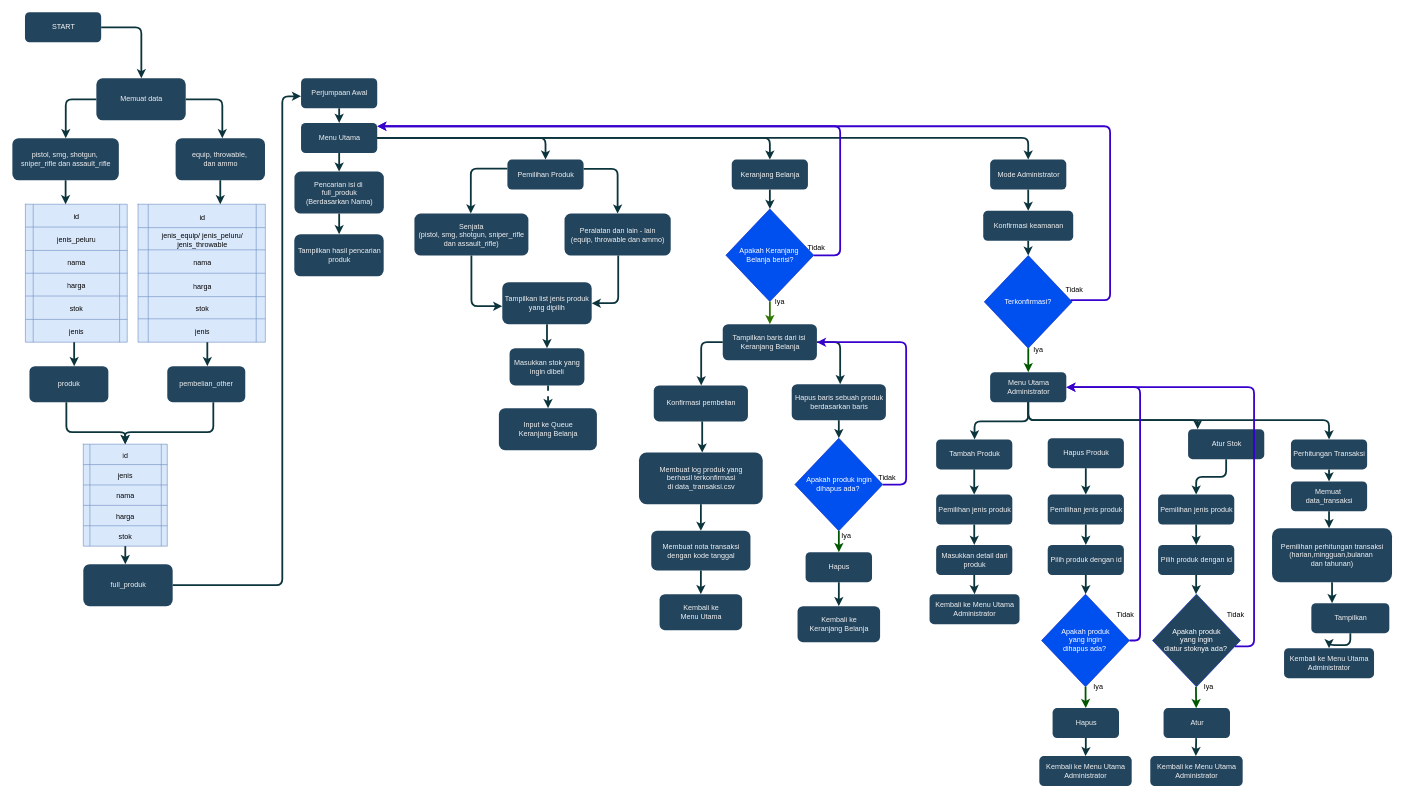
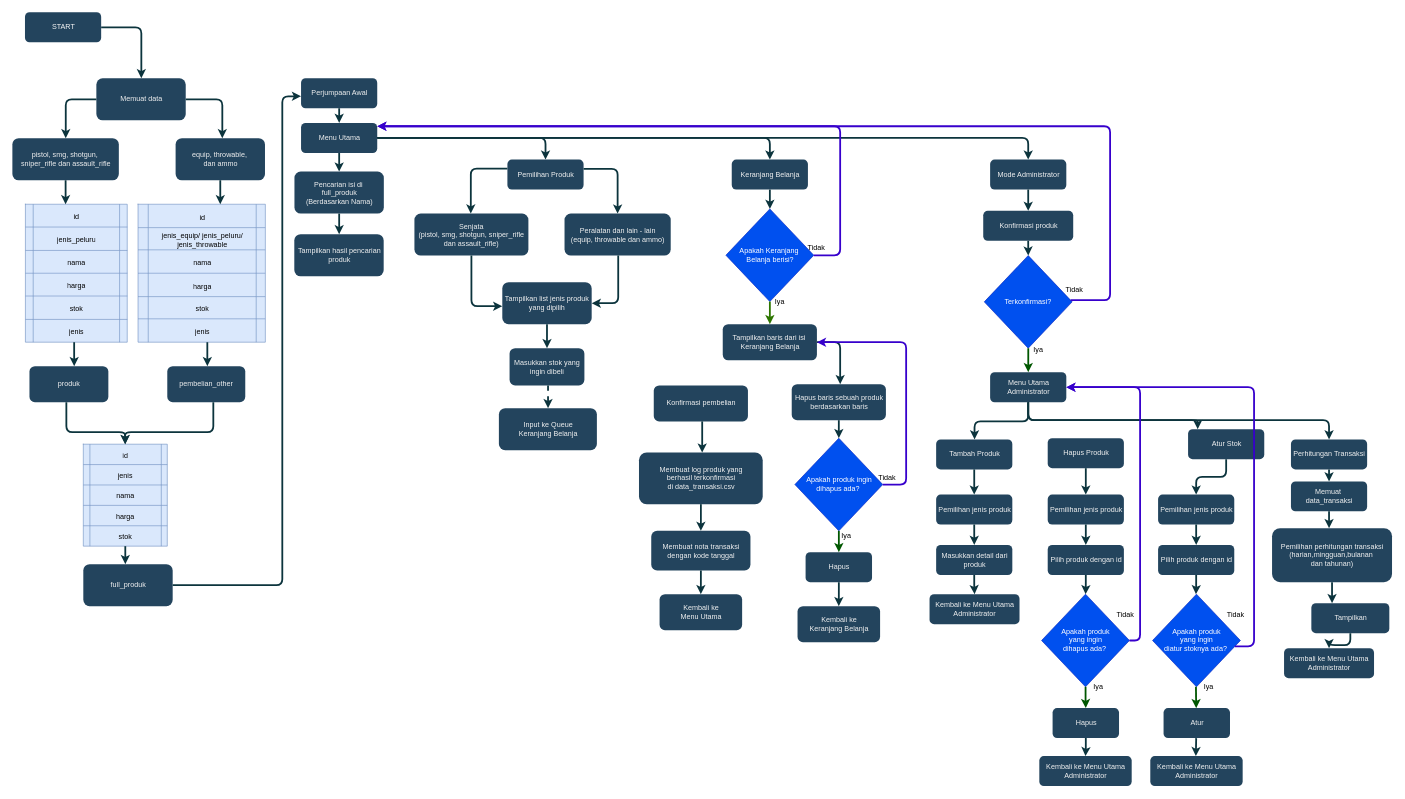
(1029, 226) -> (1029, 226)
(701, 351) -> none
(1197, 641) -> (1197, 641)
